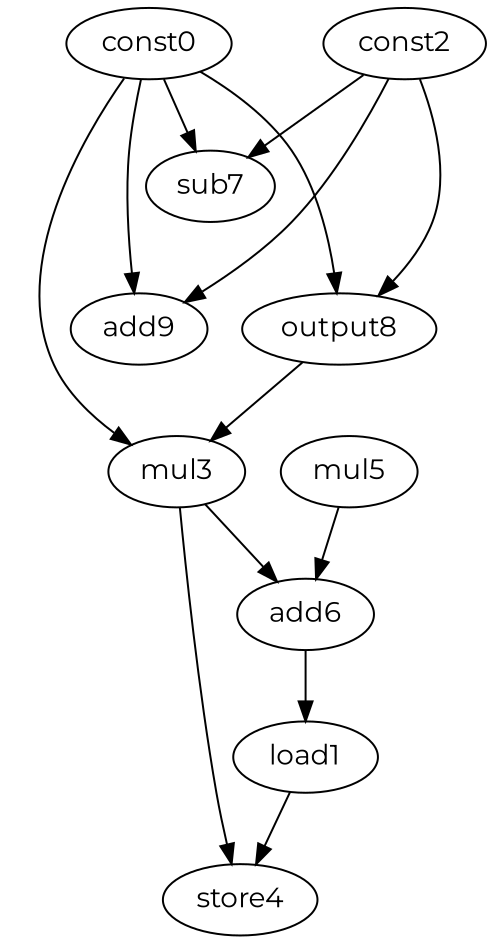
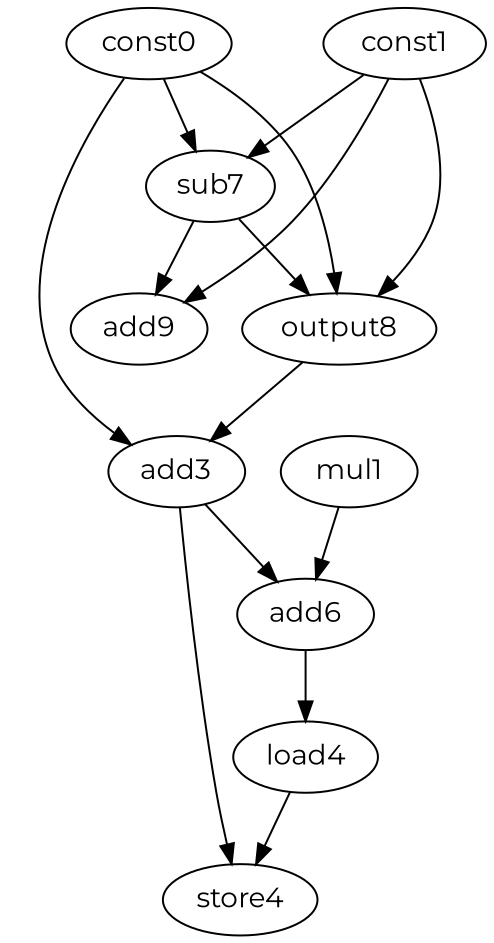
(405, 44) -> (405, 44)
(128, 176) -> (179, 249)
none -> (274, 257)
(177, 472) -> (177, 472)
(349, 472) -> (349, 472)
(306, 757) -> (306, 757)
